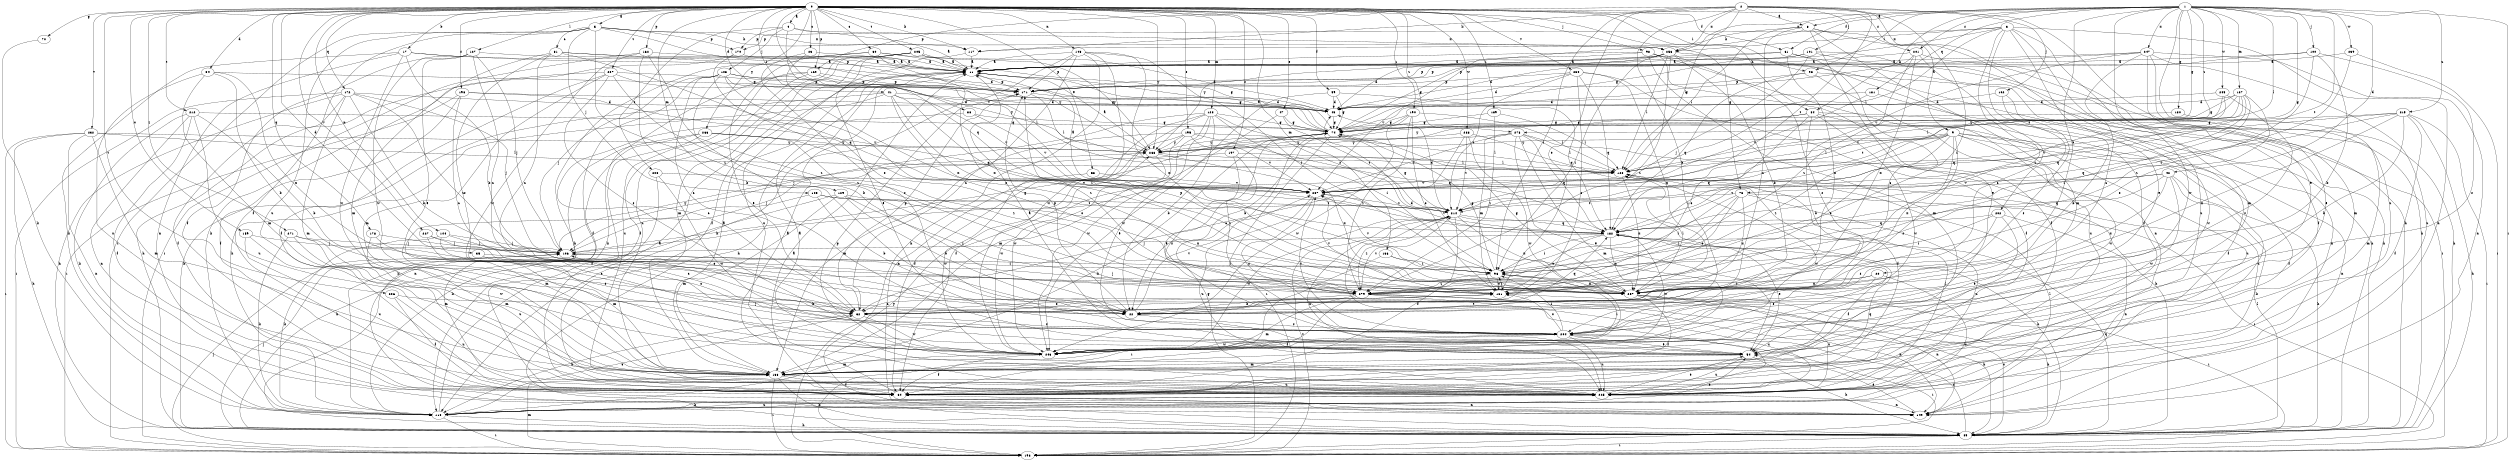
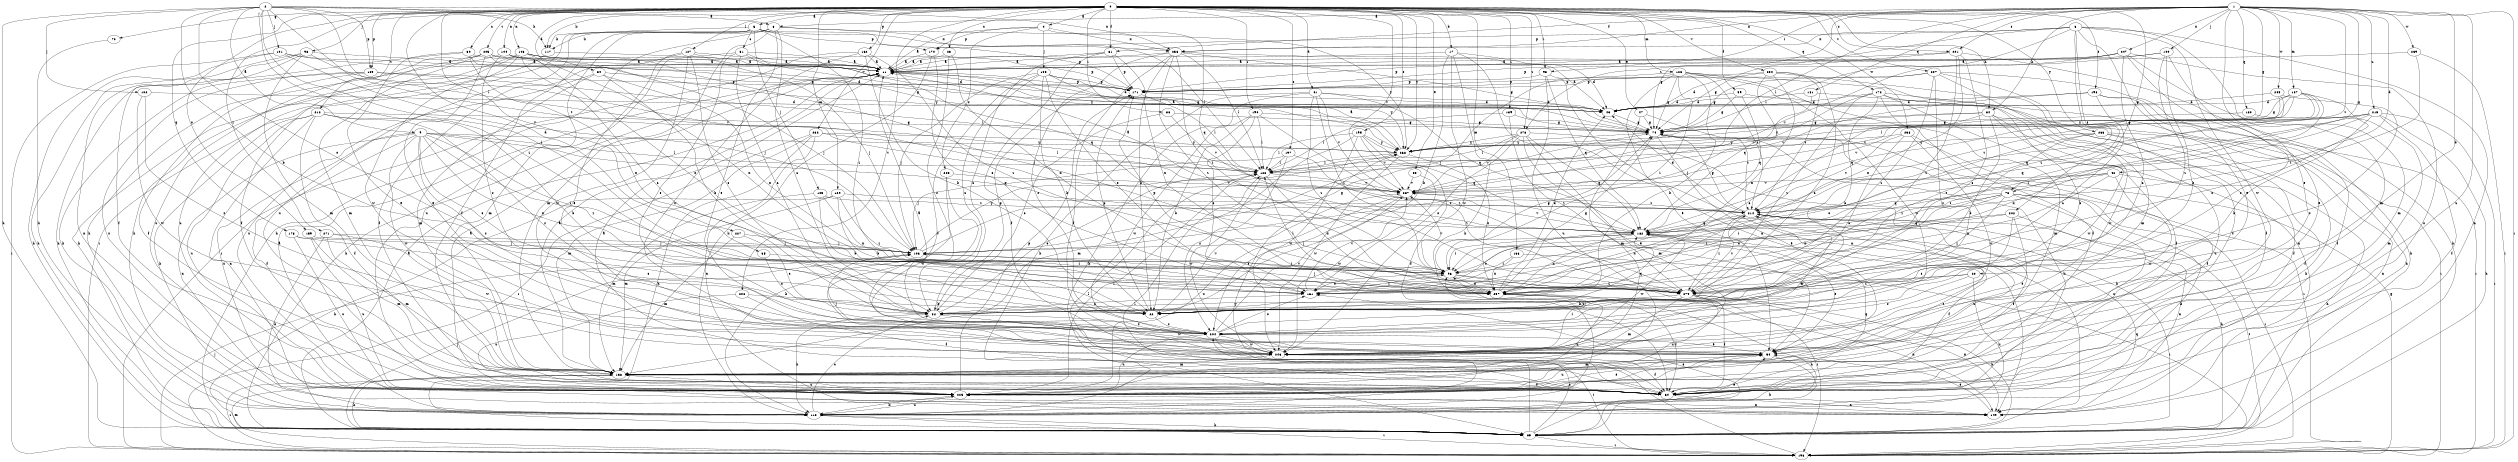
none -> (693, 60)
none -> (1409, 85)
(1482, 213) -> (1438, 213)
none -> (740, 288)
(2460, 289) -> none
(1162, 300) -> (1089, 223)
(1900, 396) -> (1803, 405)
